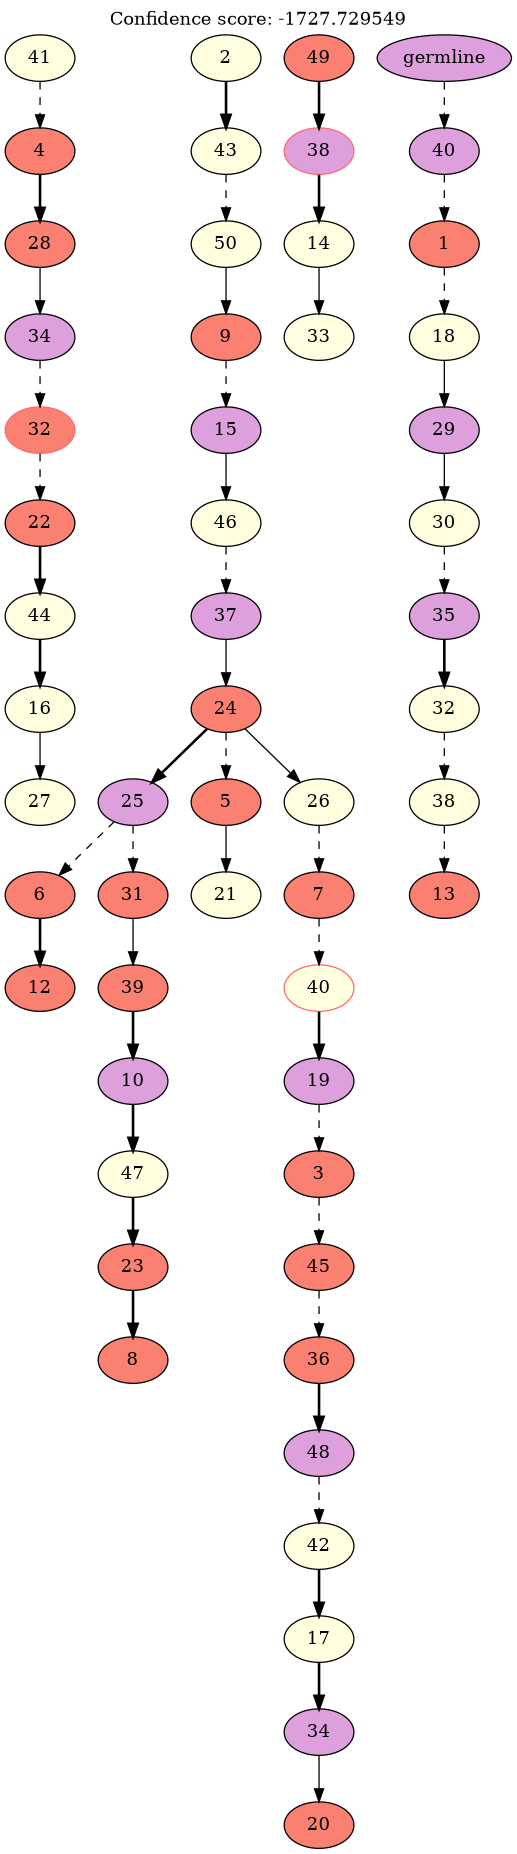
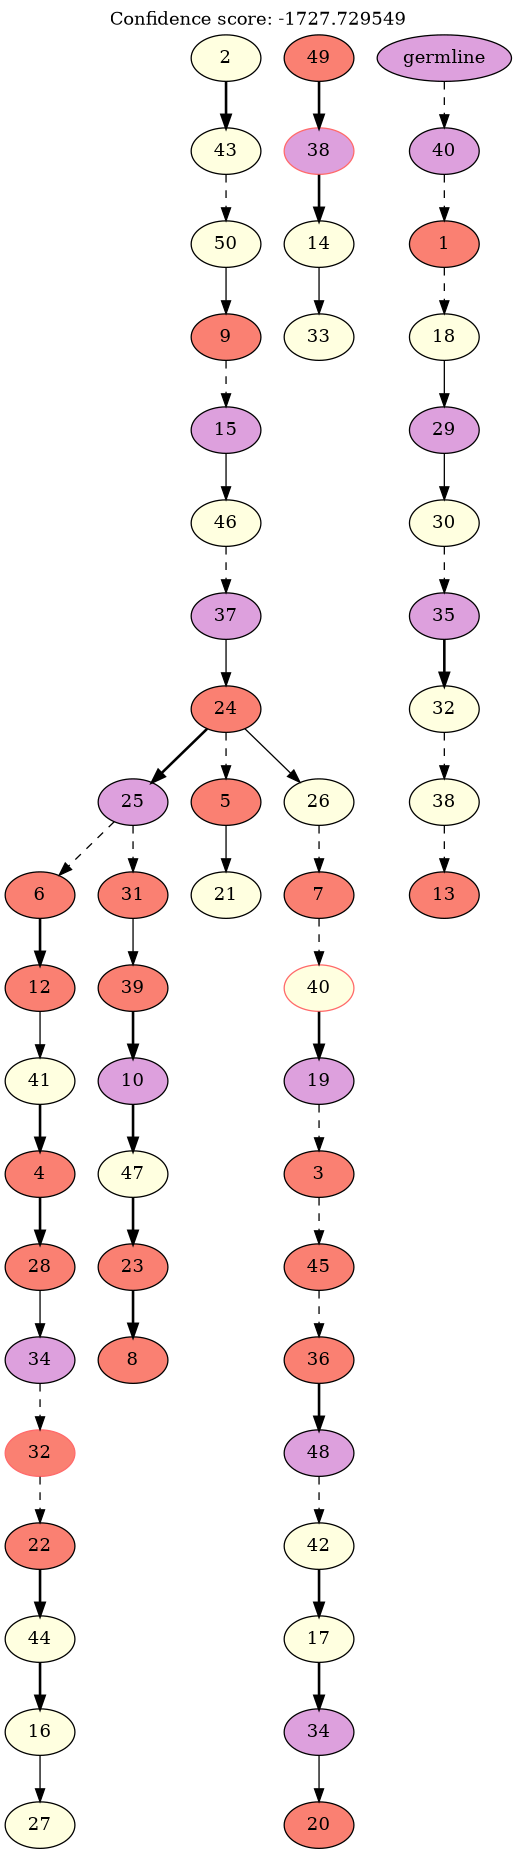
(40, 98) -> (40, 1121)
none -> (40, 1028)
